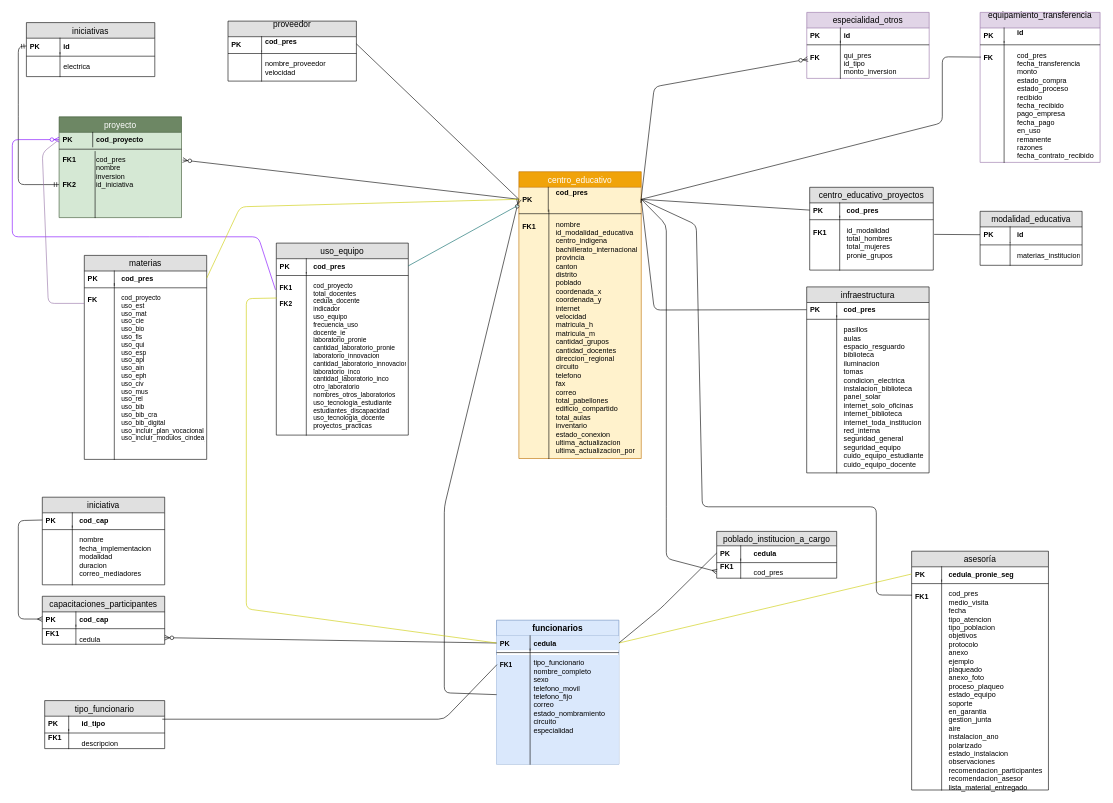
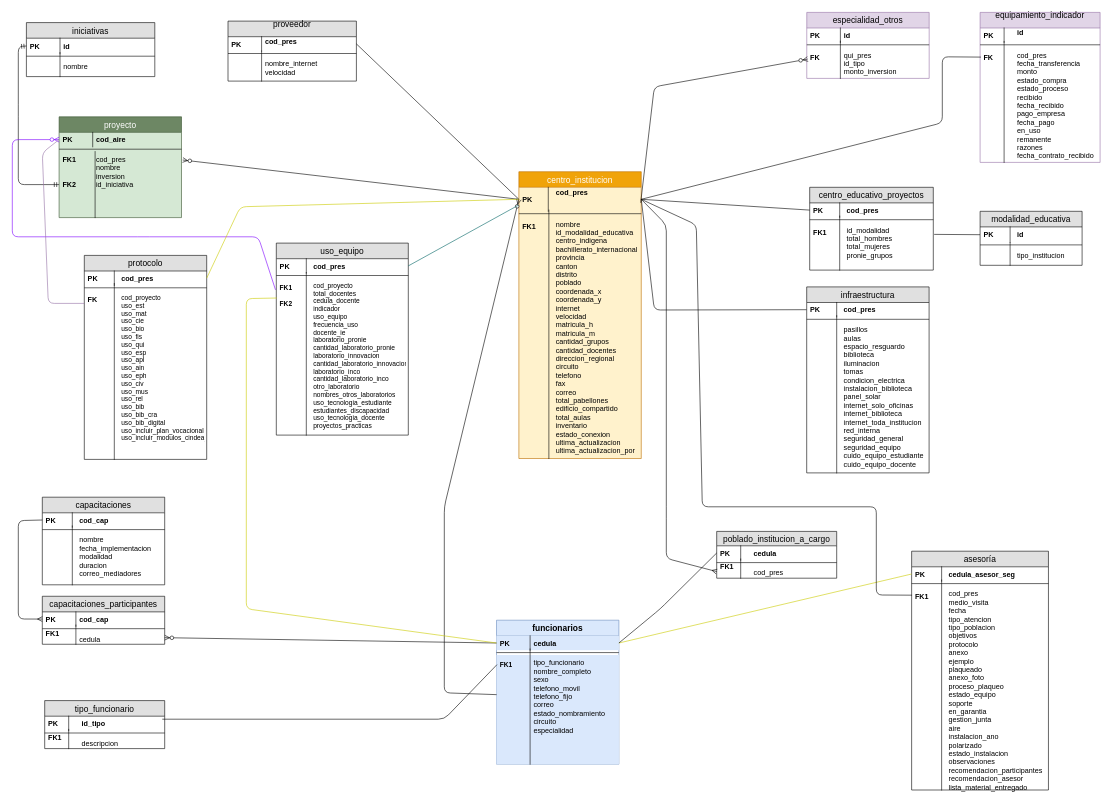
(1040, 15) -> (1040, 15)
(297, 64) -> (294, 64)
(80, 67) -> (75, 67)
(120, 140) -> (111, 140)
(580, 180) -> (580, 180)
(1054, 255) -> (1046, 255)
(145, 264) -> (145, 264)
(103, 505) -> (103, 505)
(981, 574) -> (982, 574)
